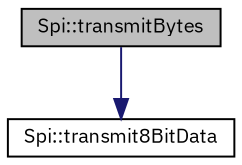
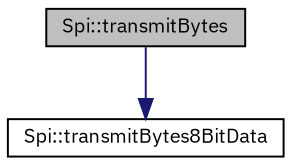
(121, 138) -> (146, 138)
